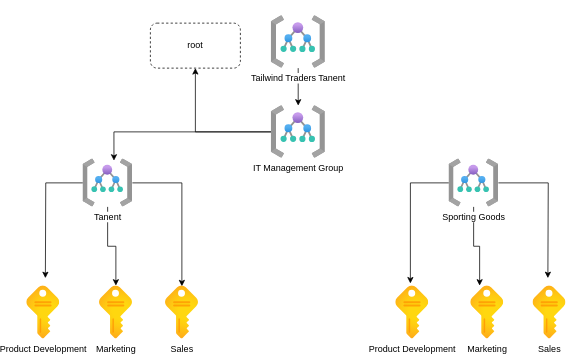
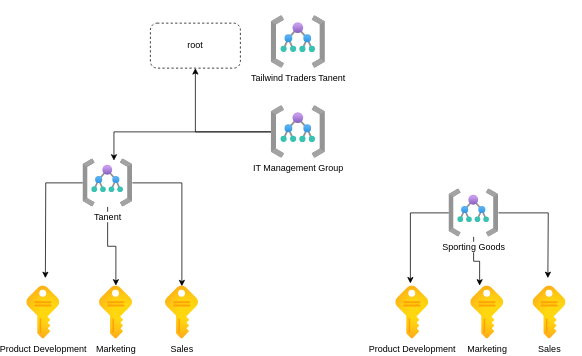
(298, 91) -> none
(474, 183) -> (474, 213)
